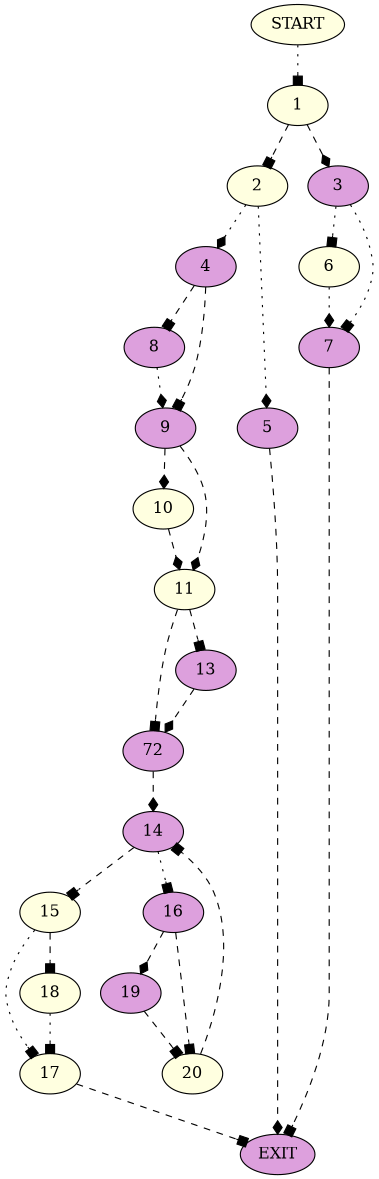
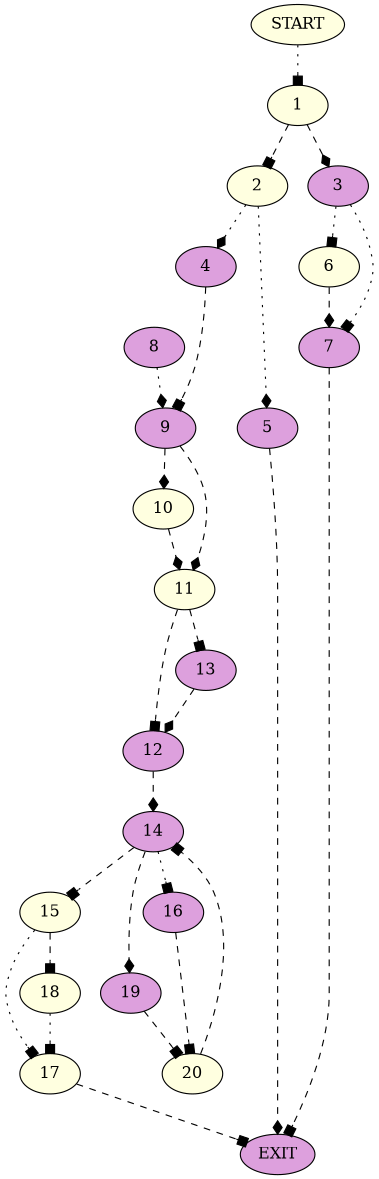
(329, 300) -> (329, 300)
(183, 302) -> none
(153, 751) -> (153, 751)
(155, 947) -> (131, 904)
